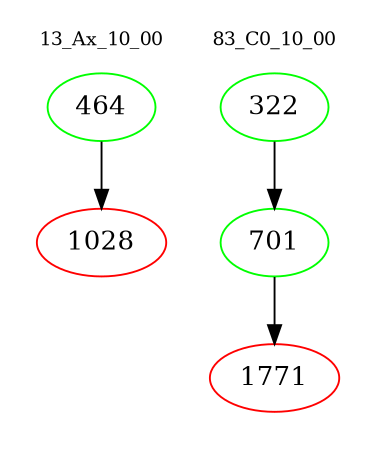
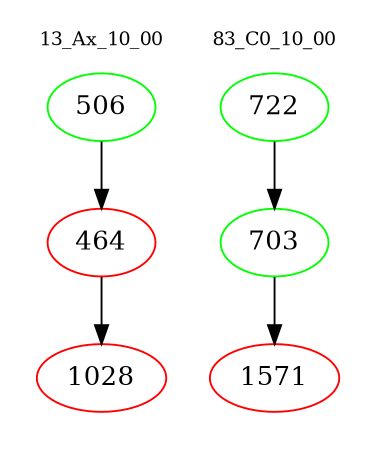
none -> (102, 107)
(102, 107) -> (102, 243)
(275, 107) -> (275, 107)
(275, 243) -> (275, 243)
(275, 378) -> (275, 378)
